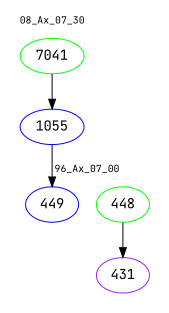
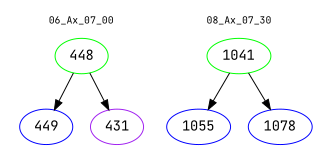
(52, 56) -> (239, 56)
none -> (280, 127)
(52, 166) -> (66, 87)
(88, 170) -> (82, 21)
